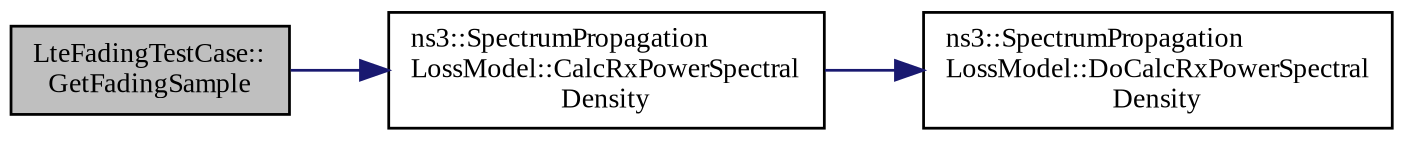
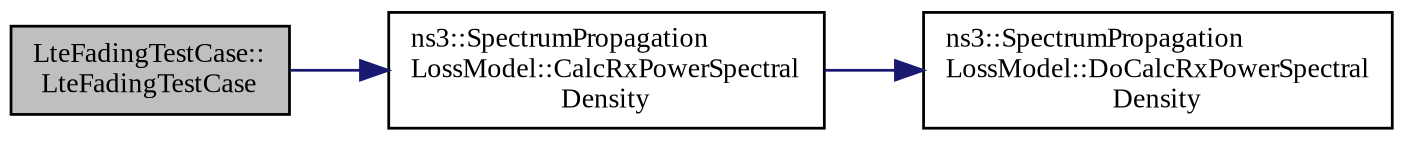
(150, 70) -> (150, 70)
